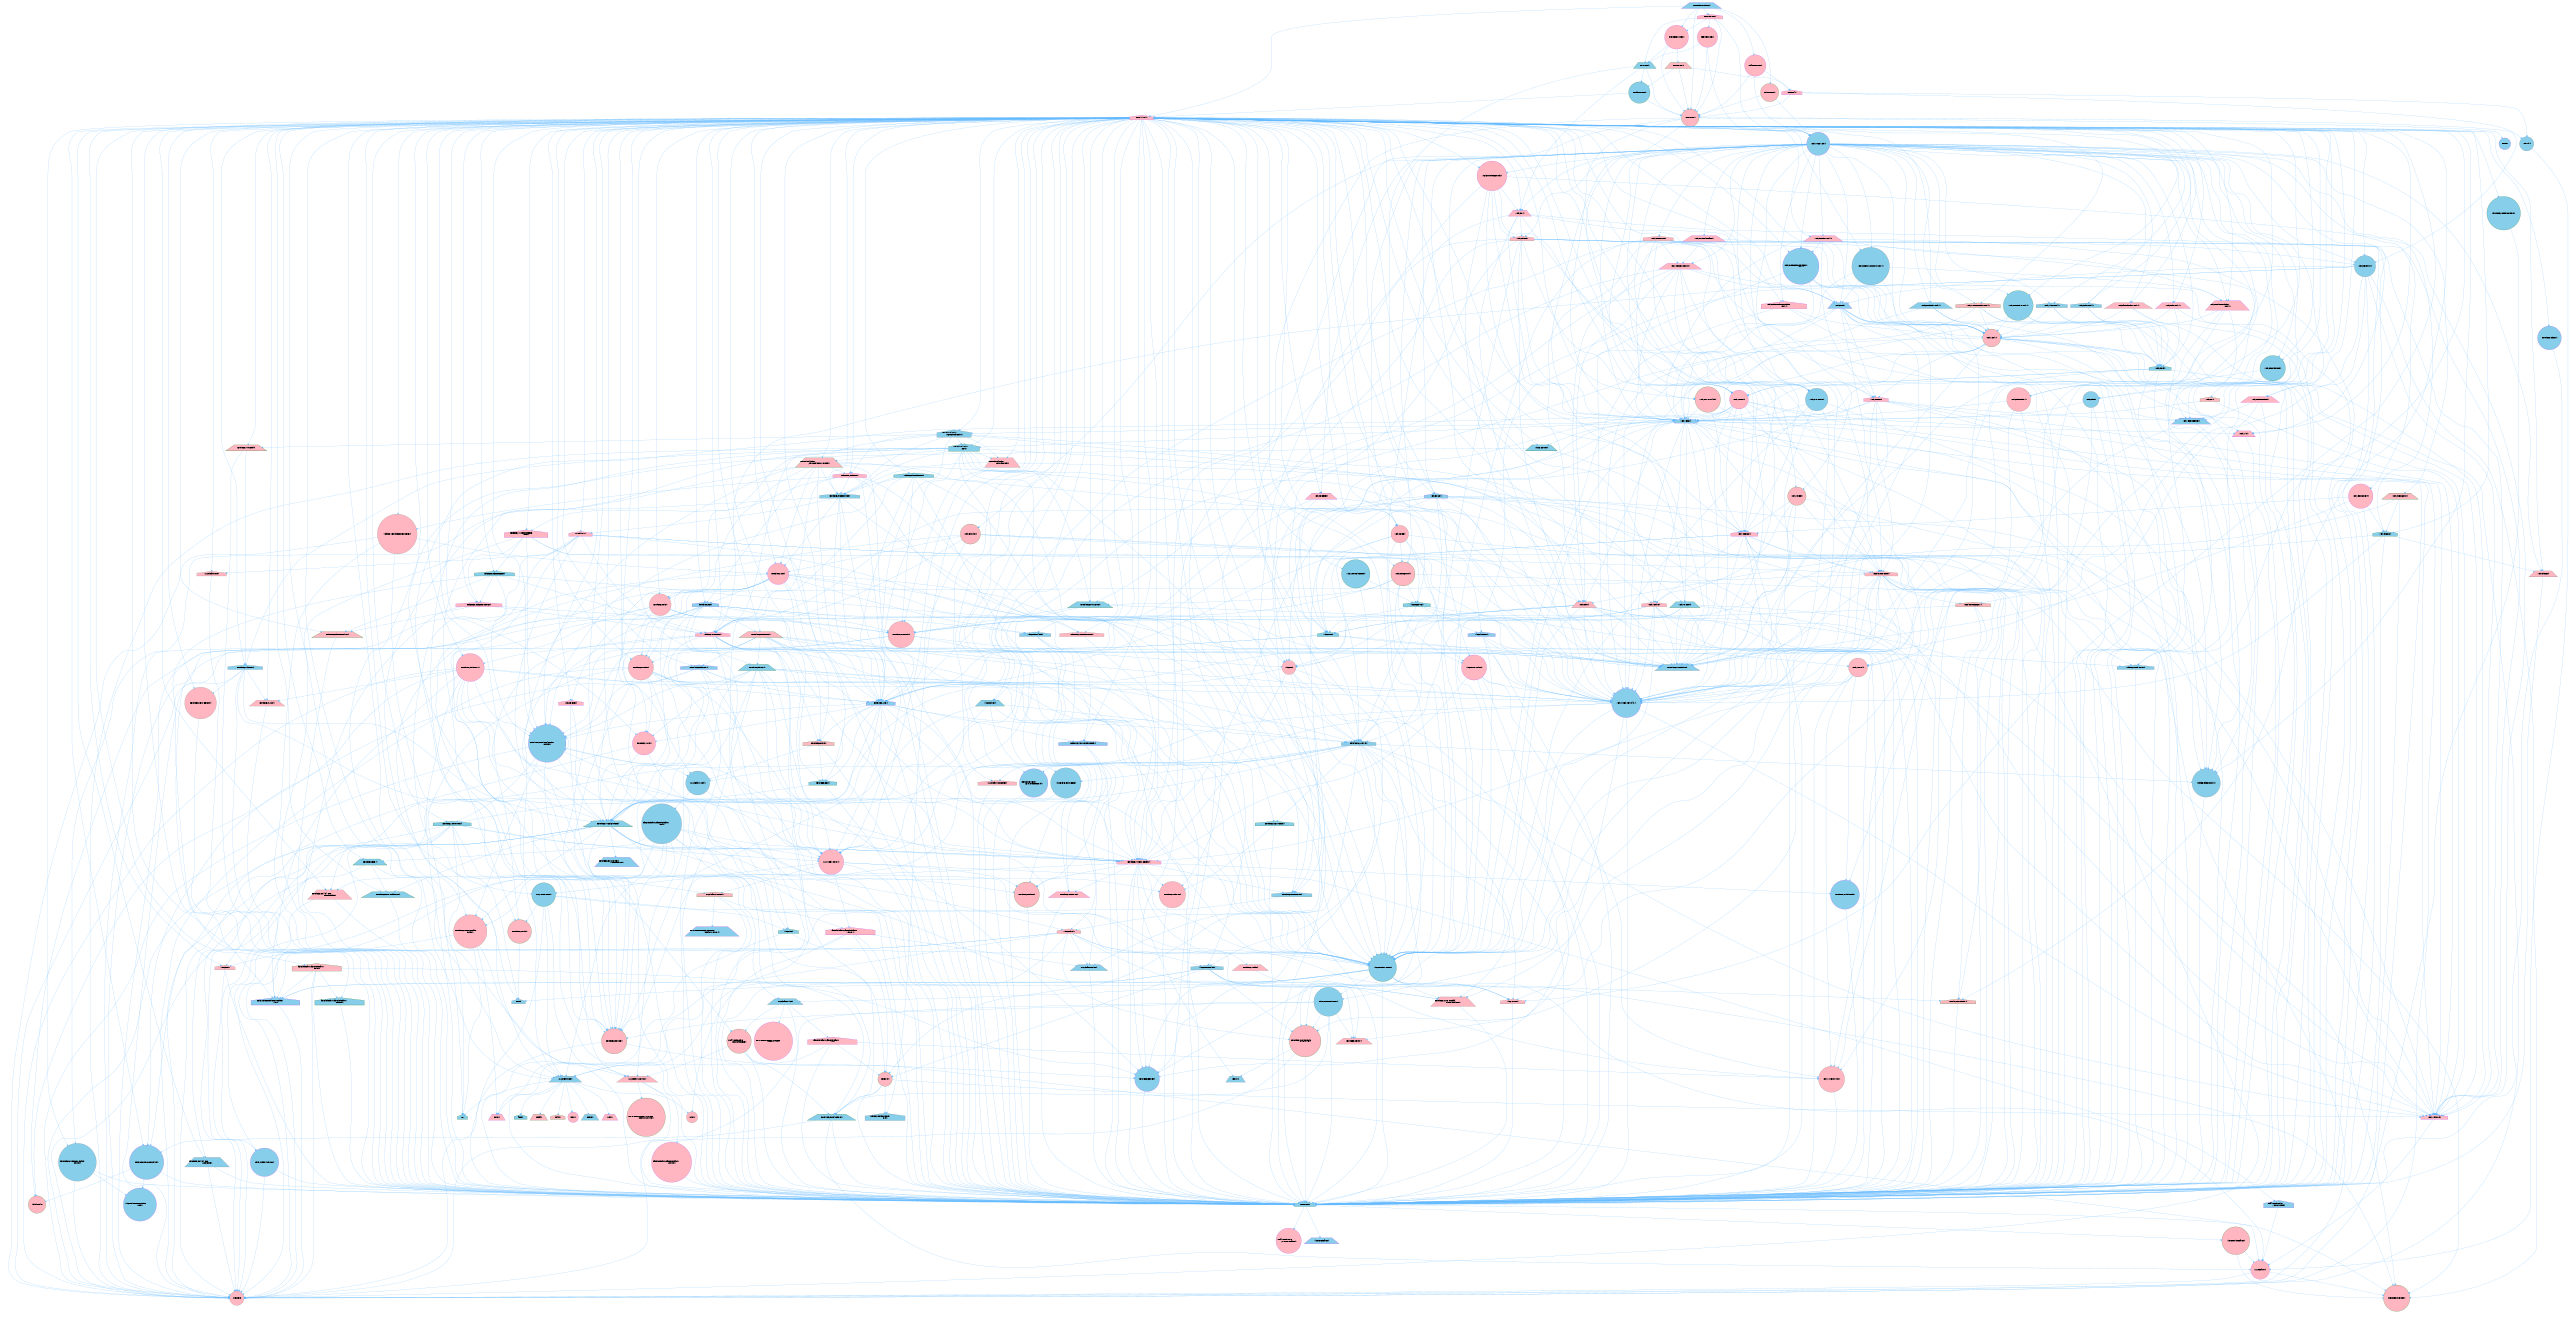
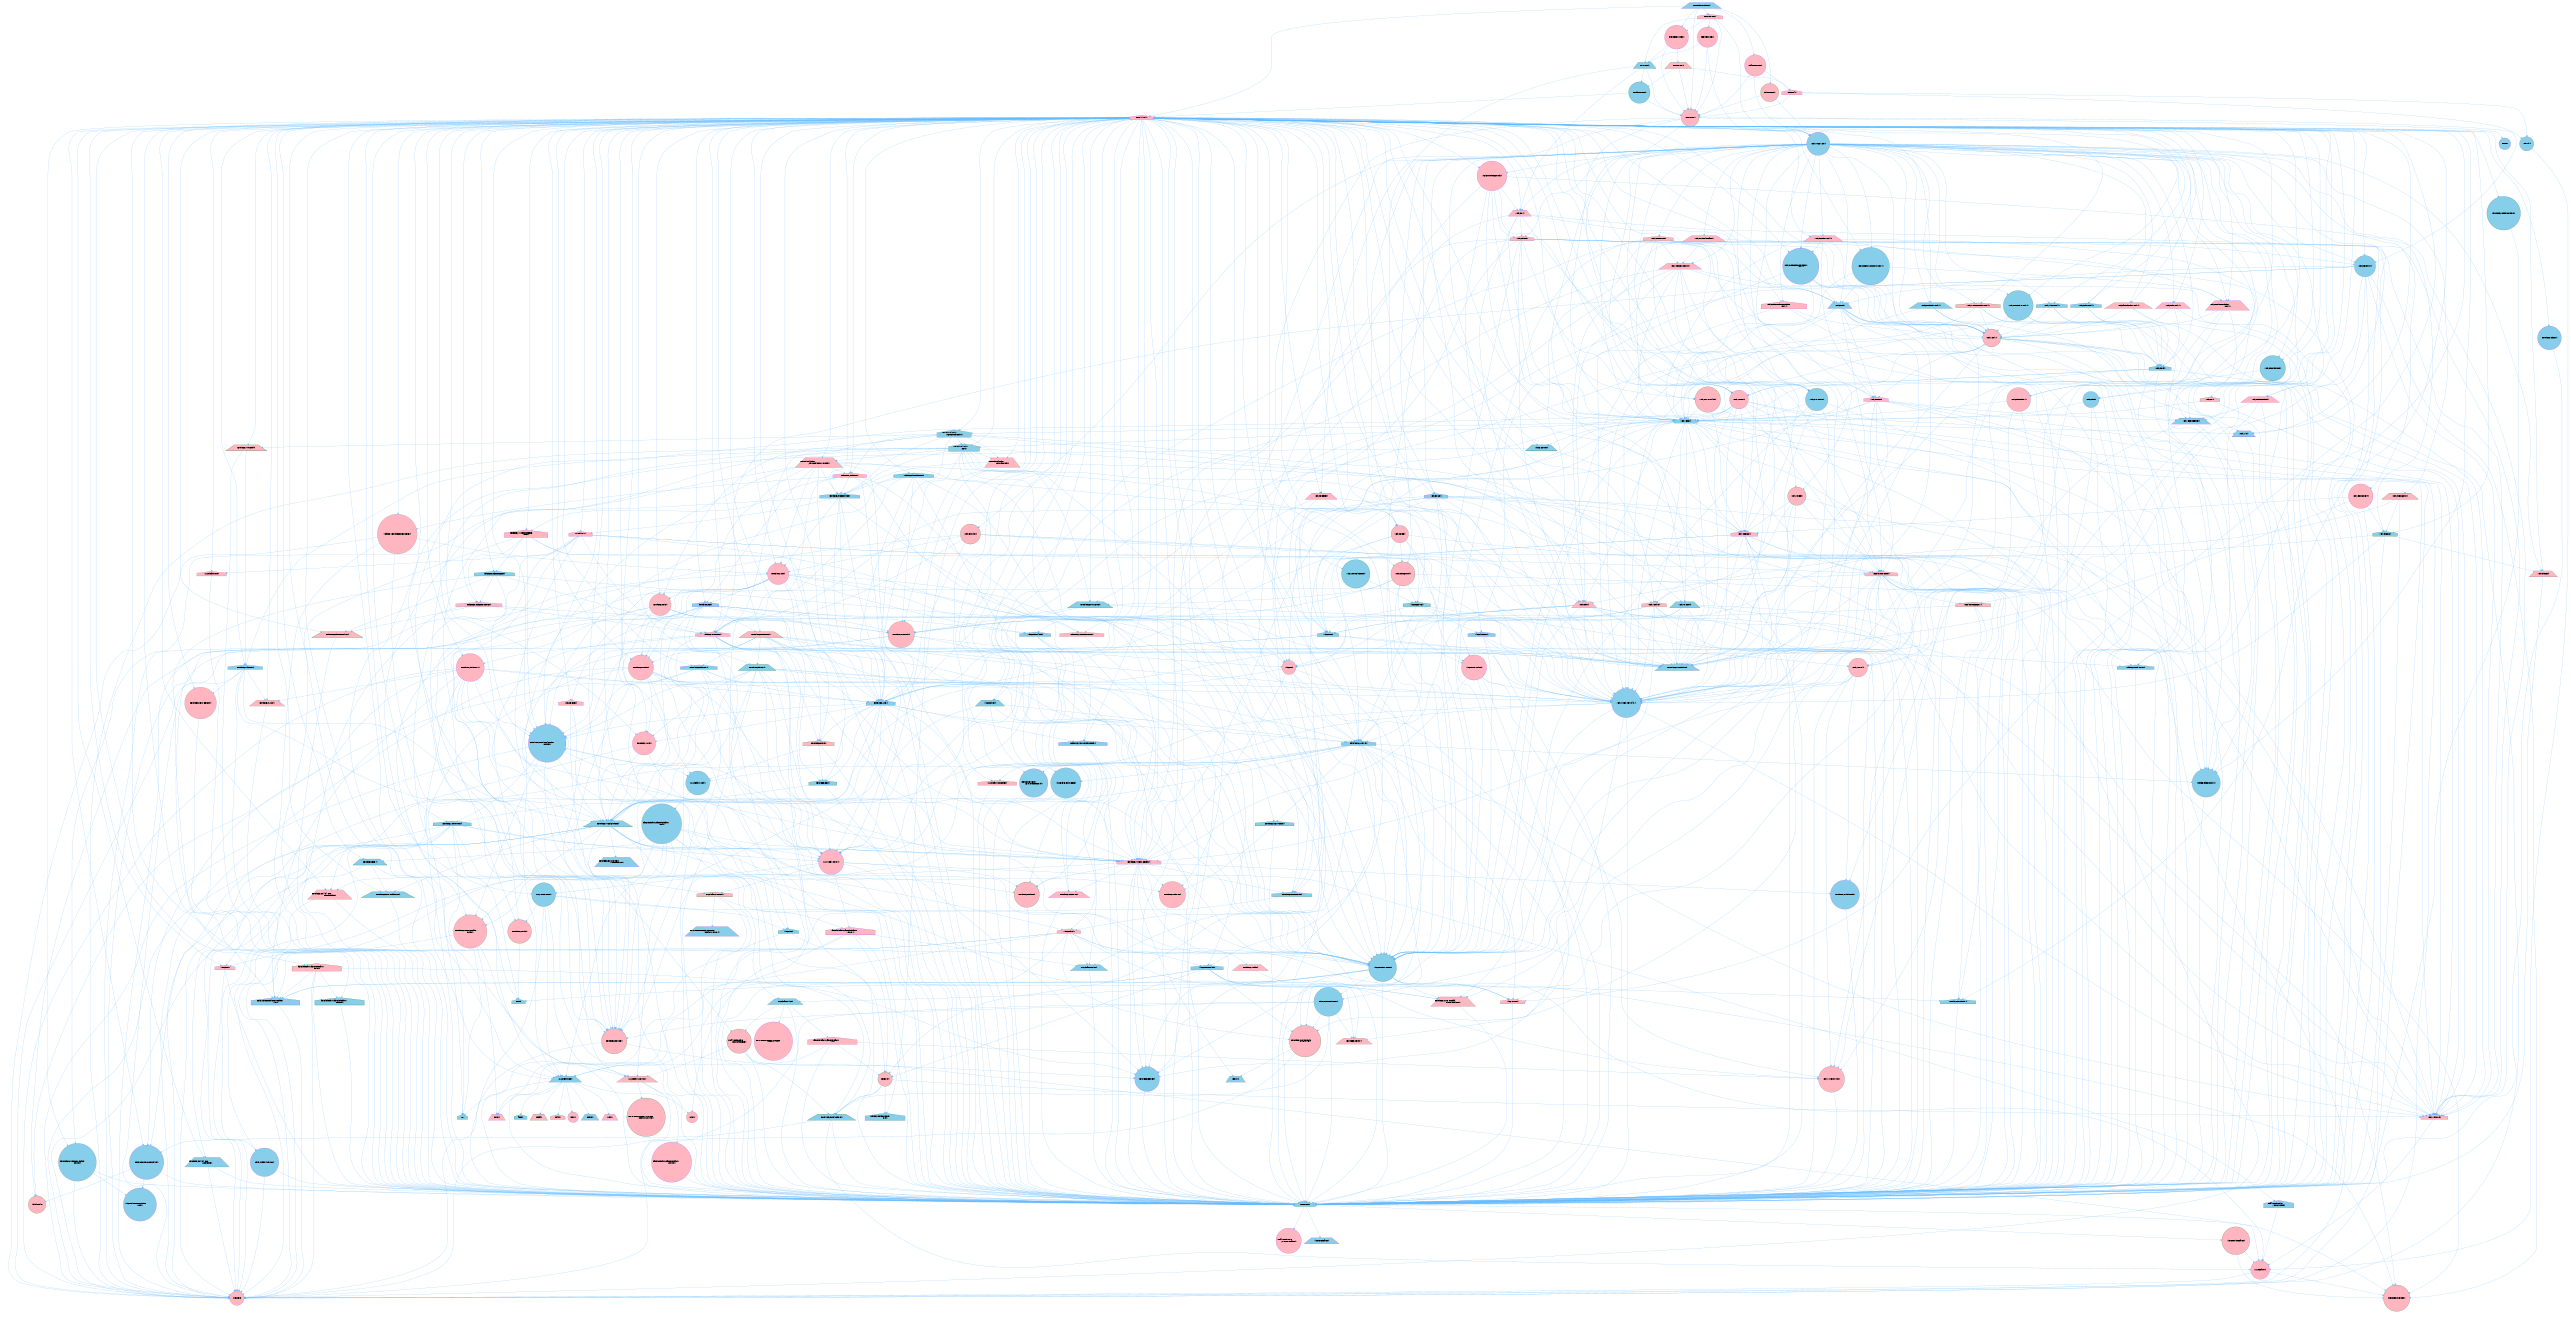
(2244, 434) -> (2244, 434)
(776, 468) -> (768, 461)
(1958, 1002) -> (1958, 1002)
